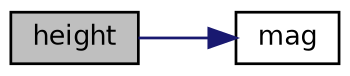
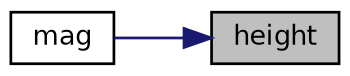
(173, 38) -> (149, 38)
